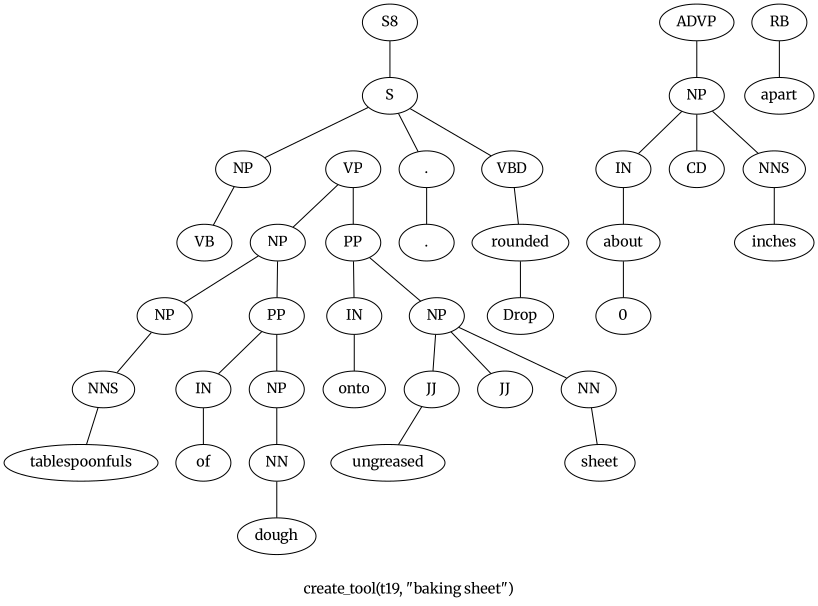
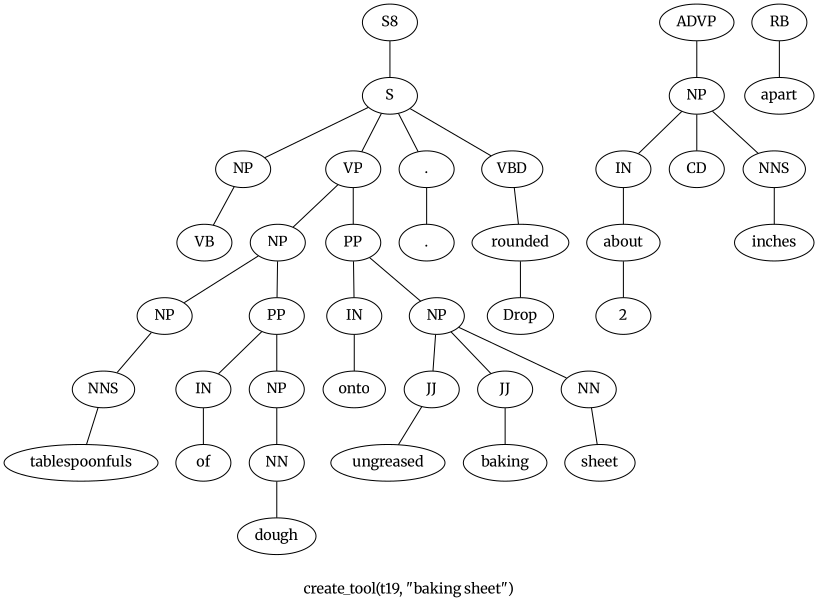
none -> (372, 133)
(623, 316) -> (623, 316)
none -> (505, 463)
